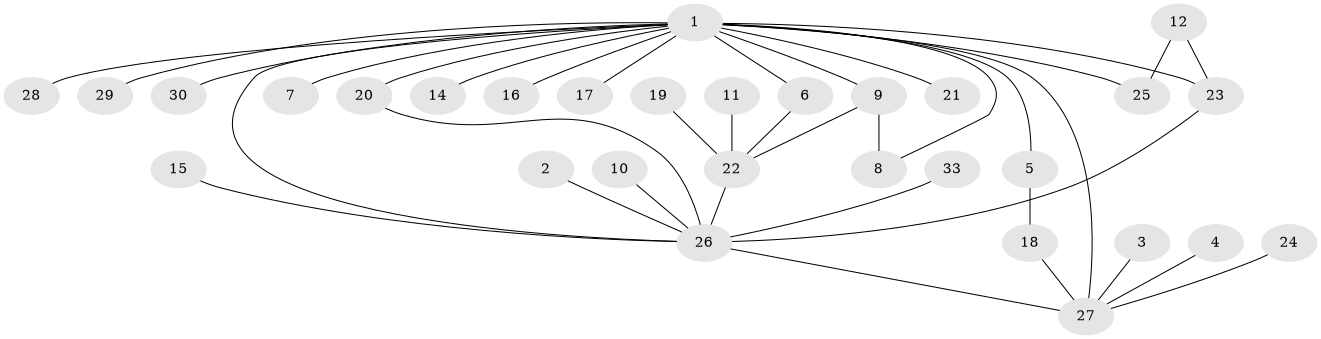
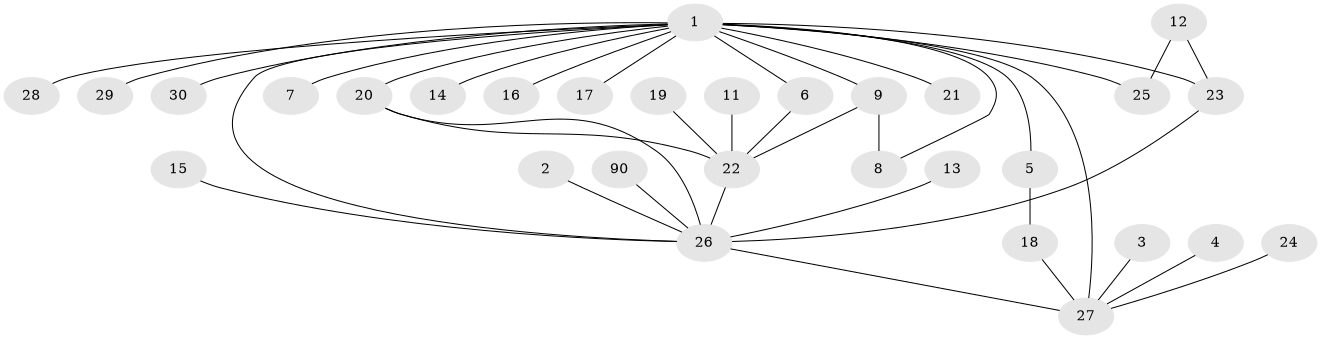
none -> (548, 134)
(620, 169) -> (620, 169)
(952, 169) -> (952, 169)
